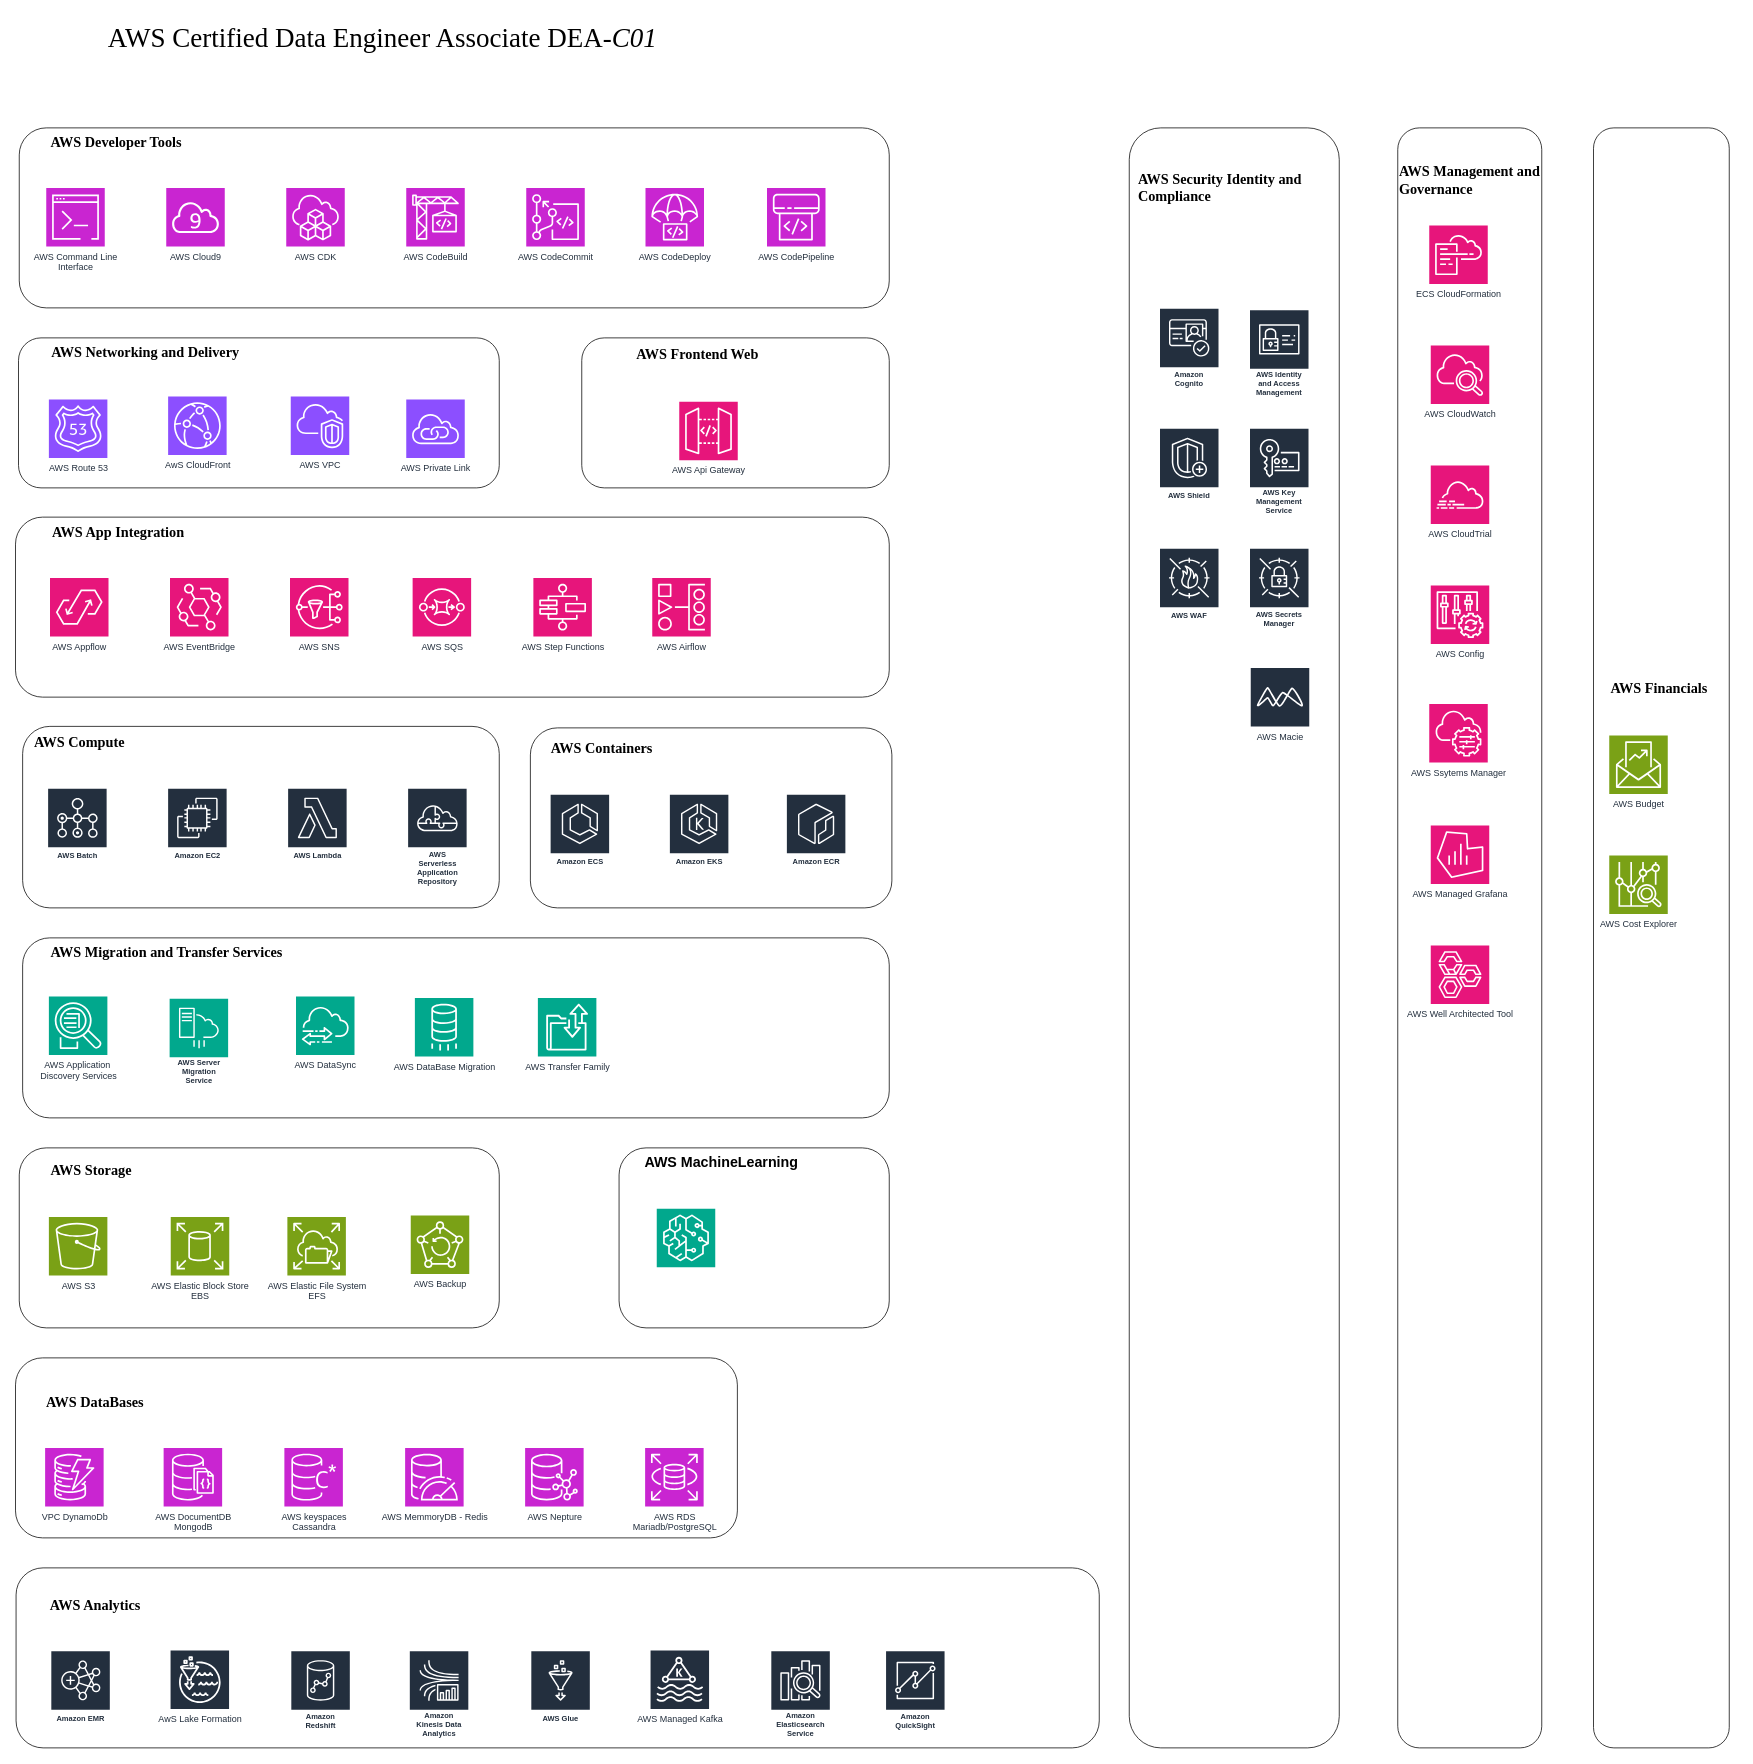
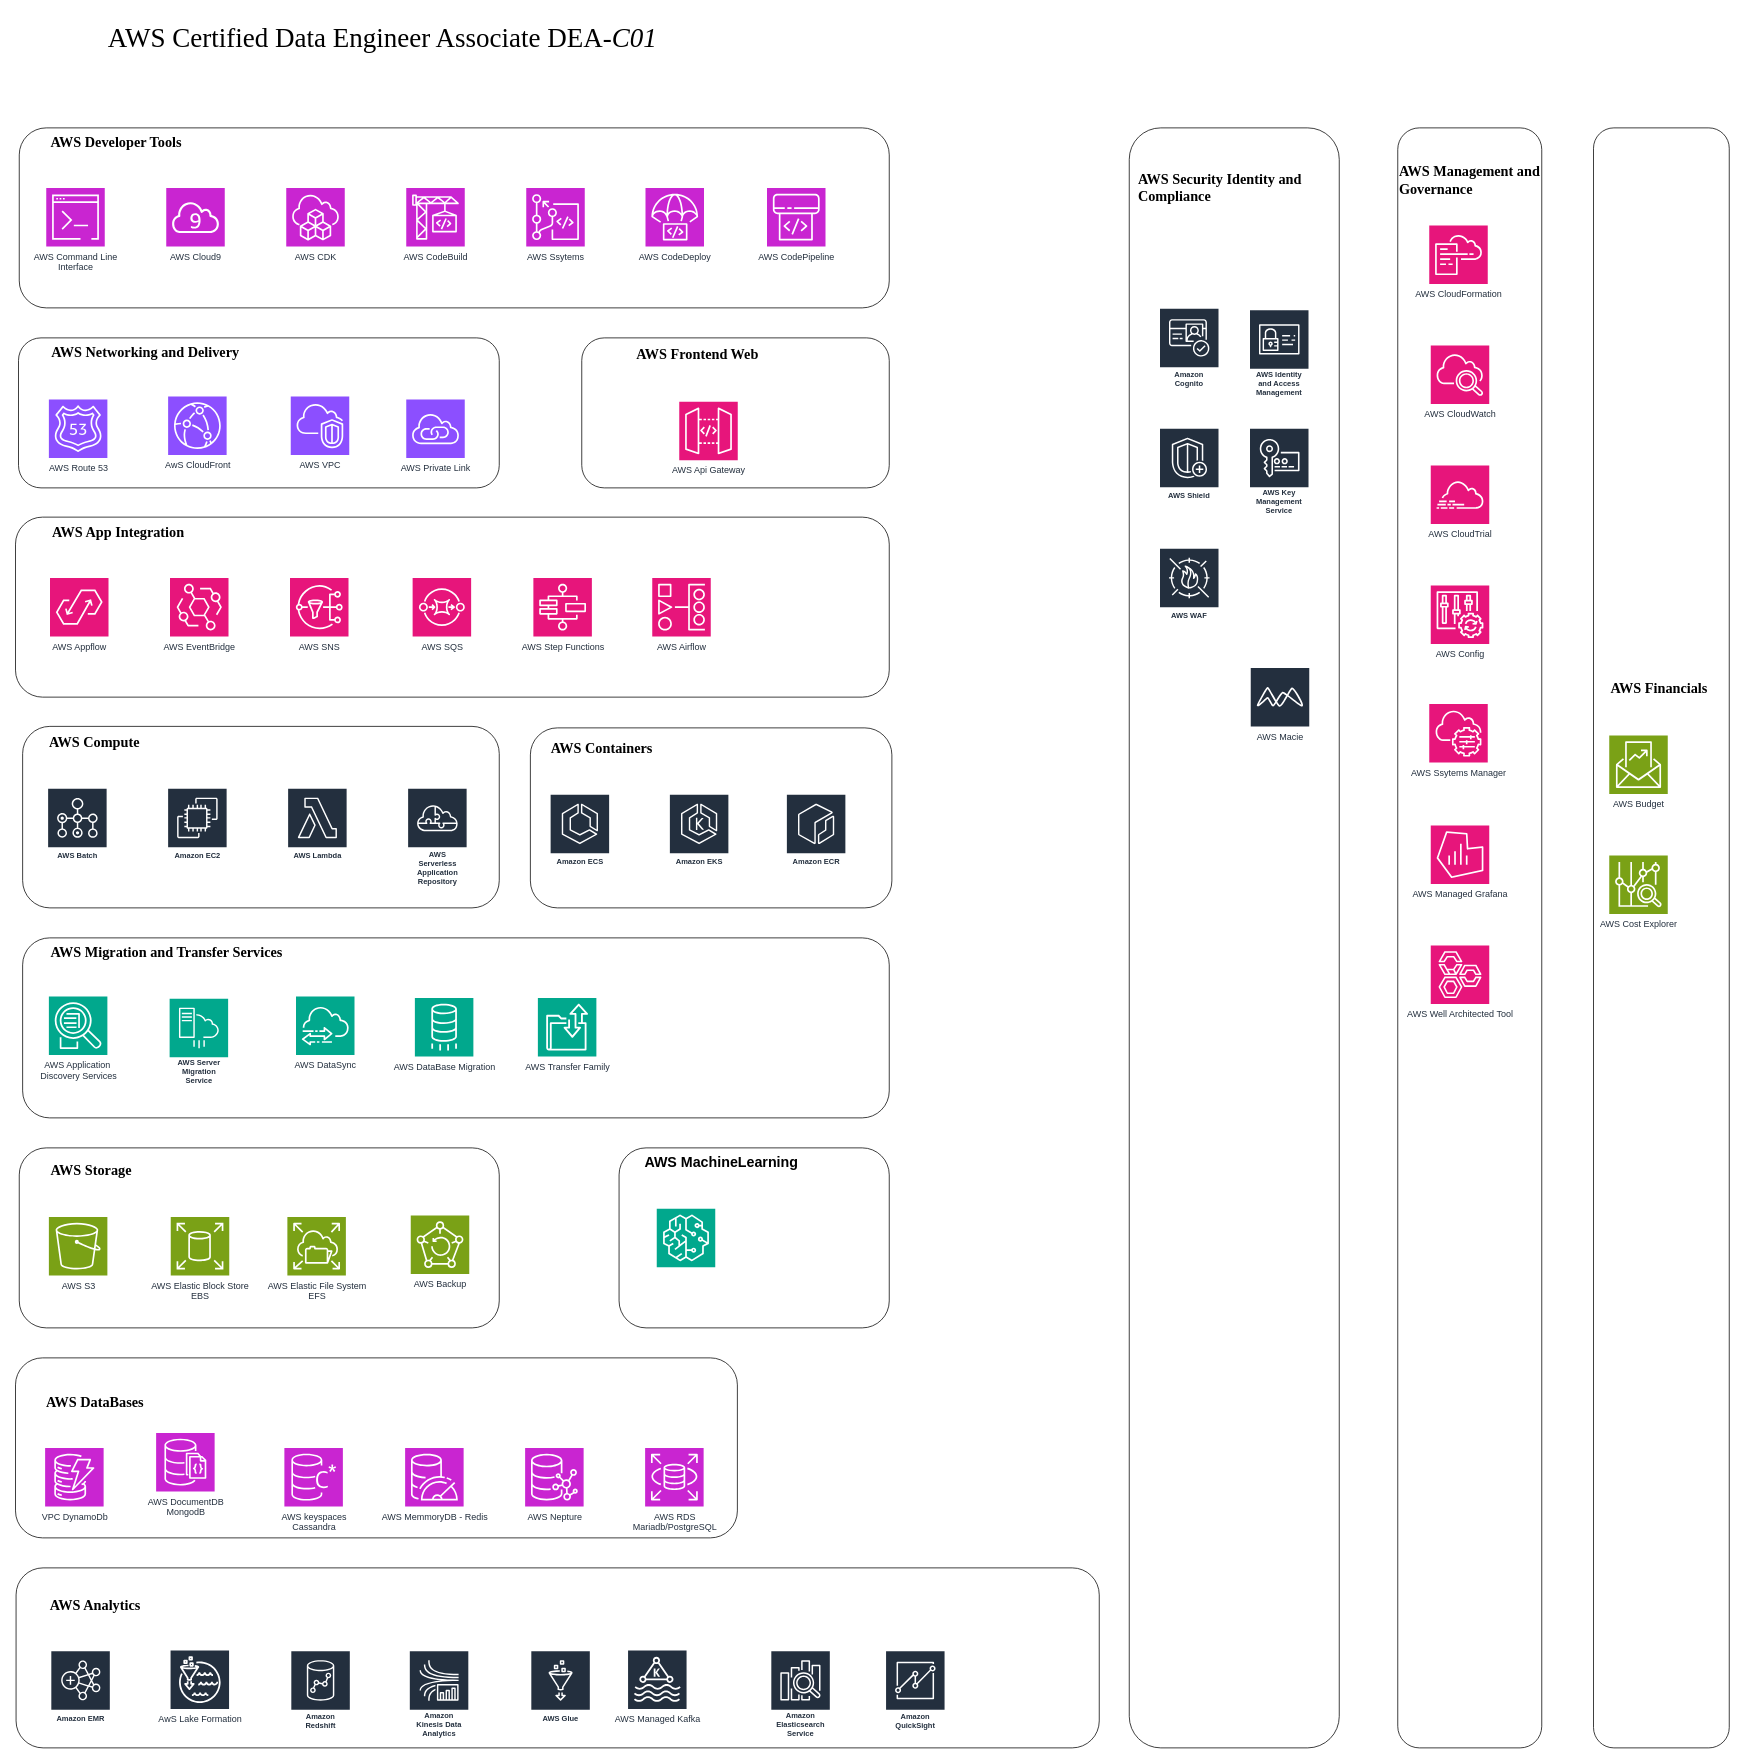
(556, 257) -> (556, 257)
(1459, 295) -> (1459, 295)
(1279, 589) -> none
(96, 743) -> (111, 743)
(193, 1477) -> (185, 1462)
(680, 1680) -> (657, 1680)
